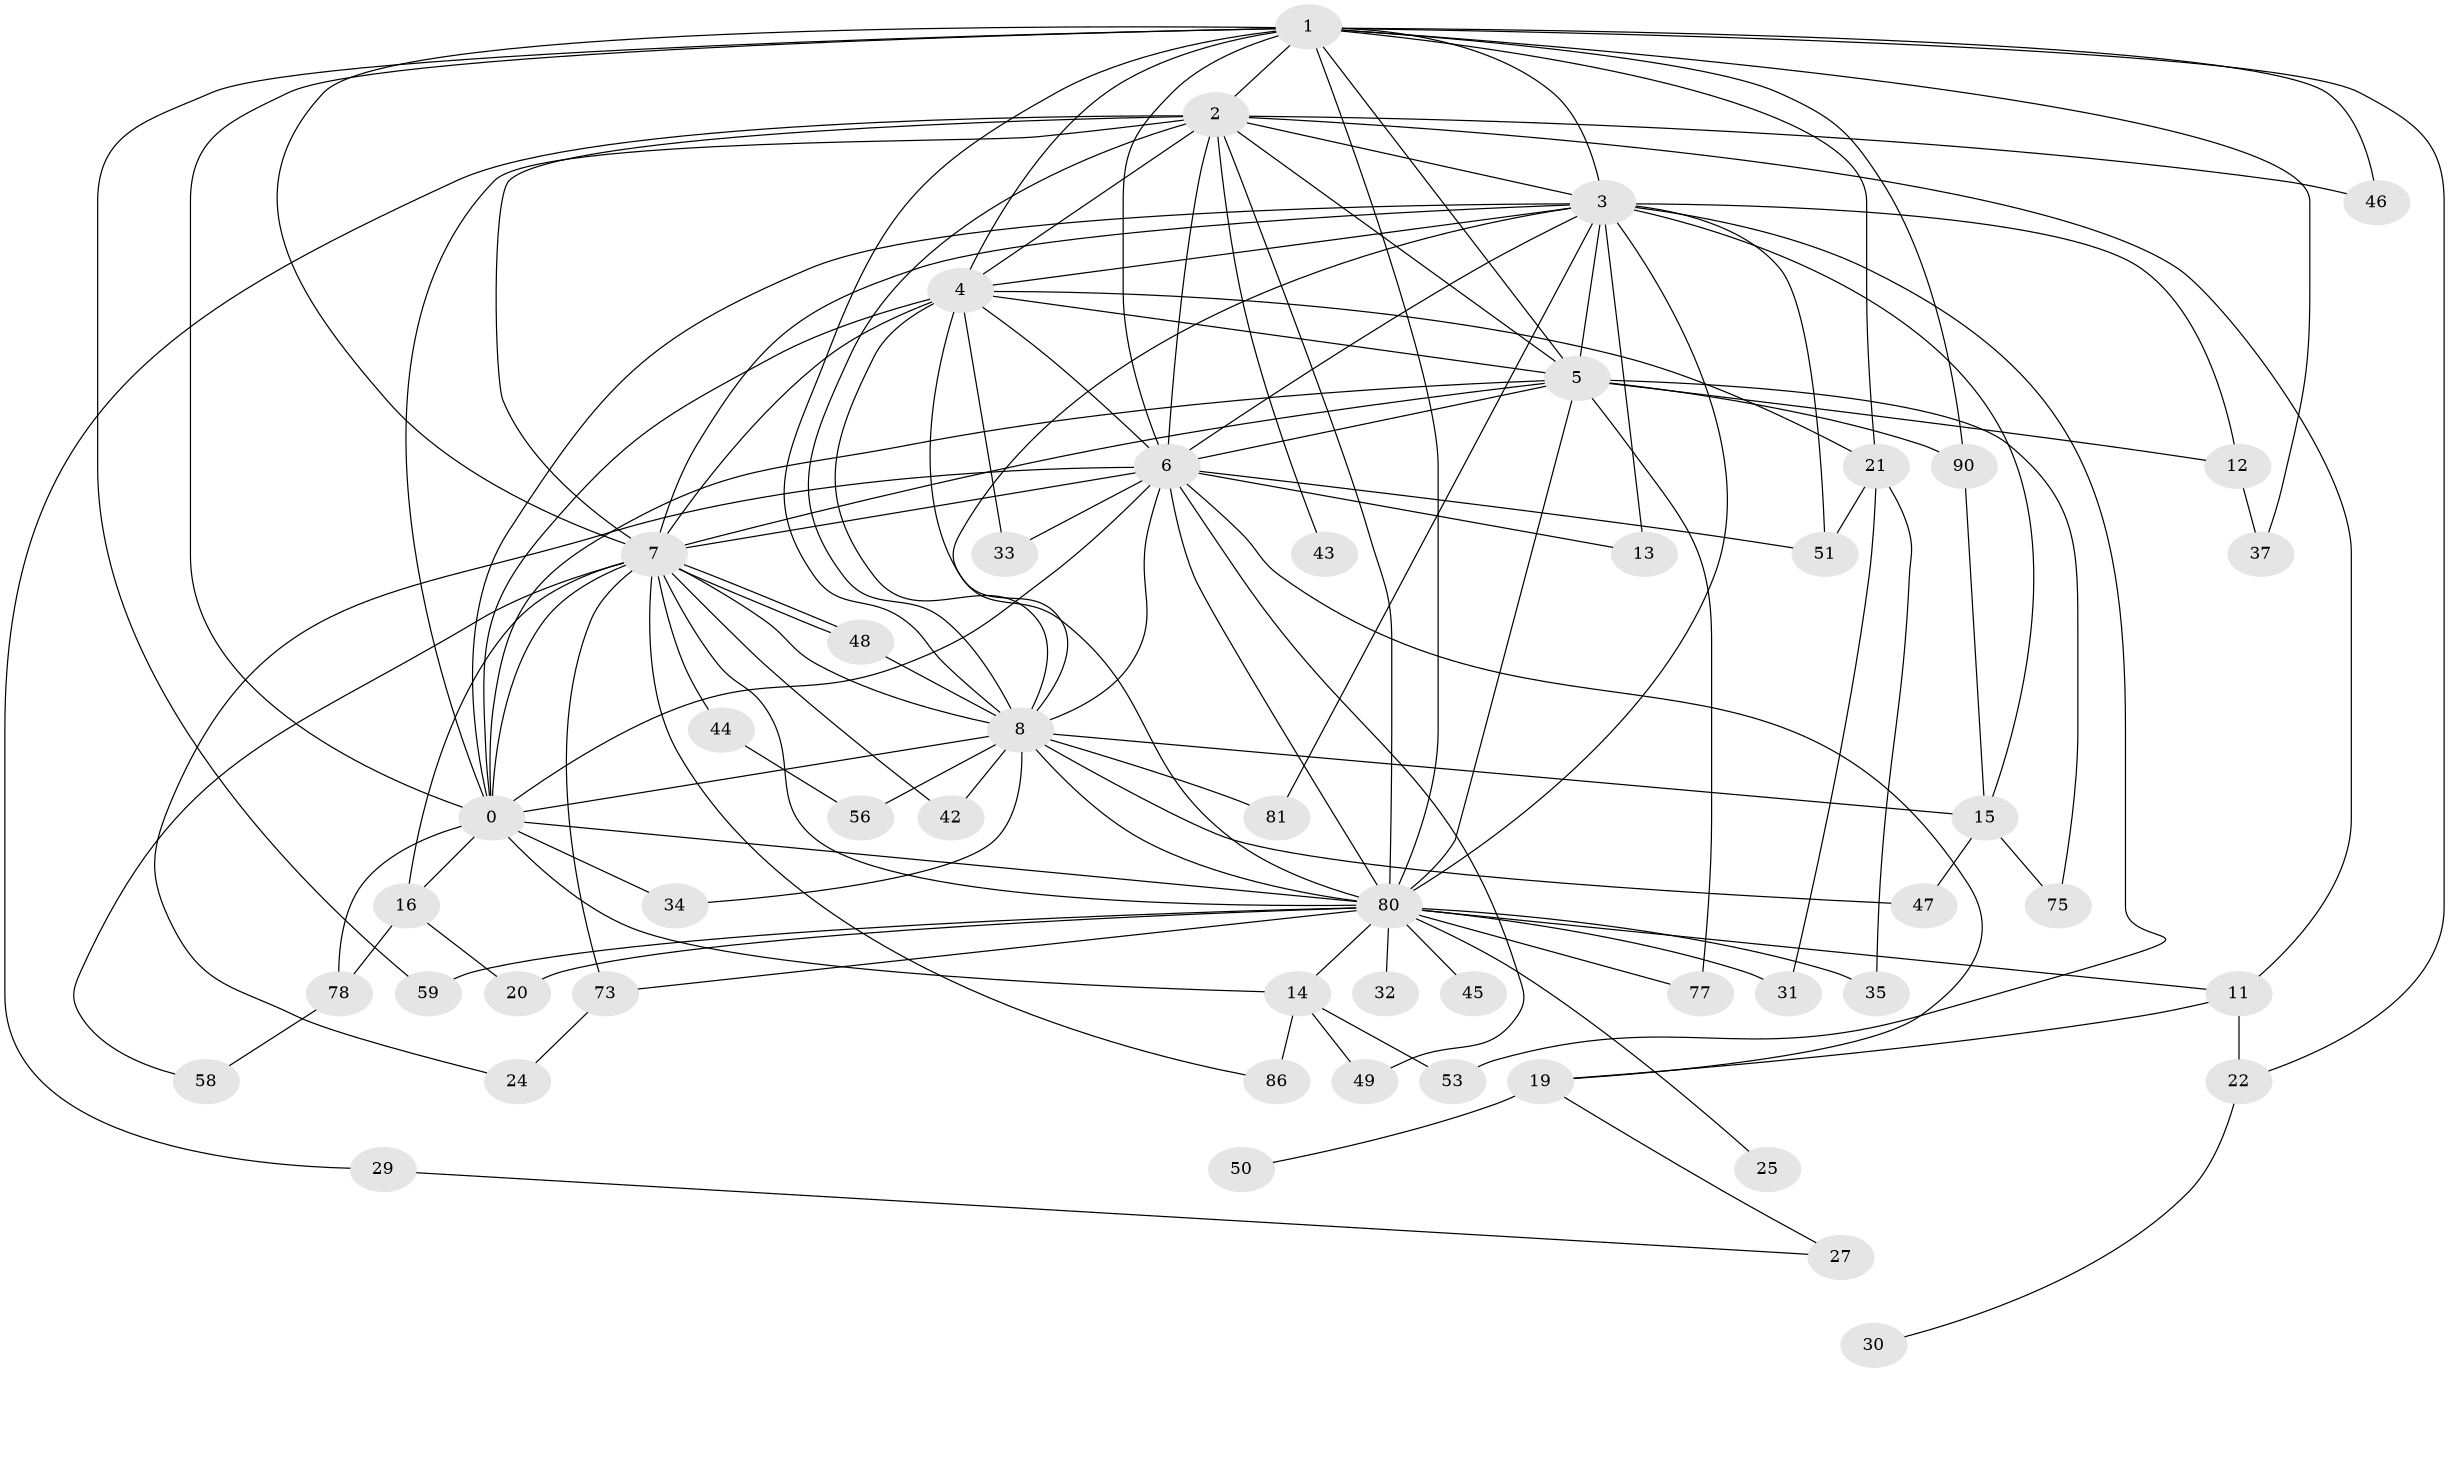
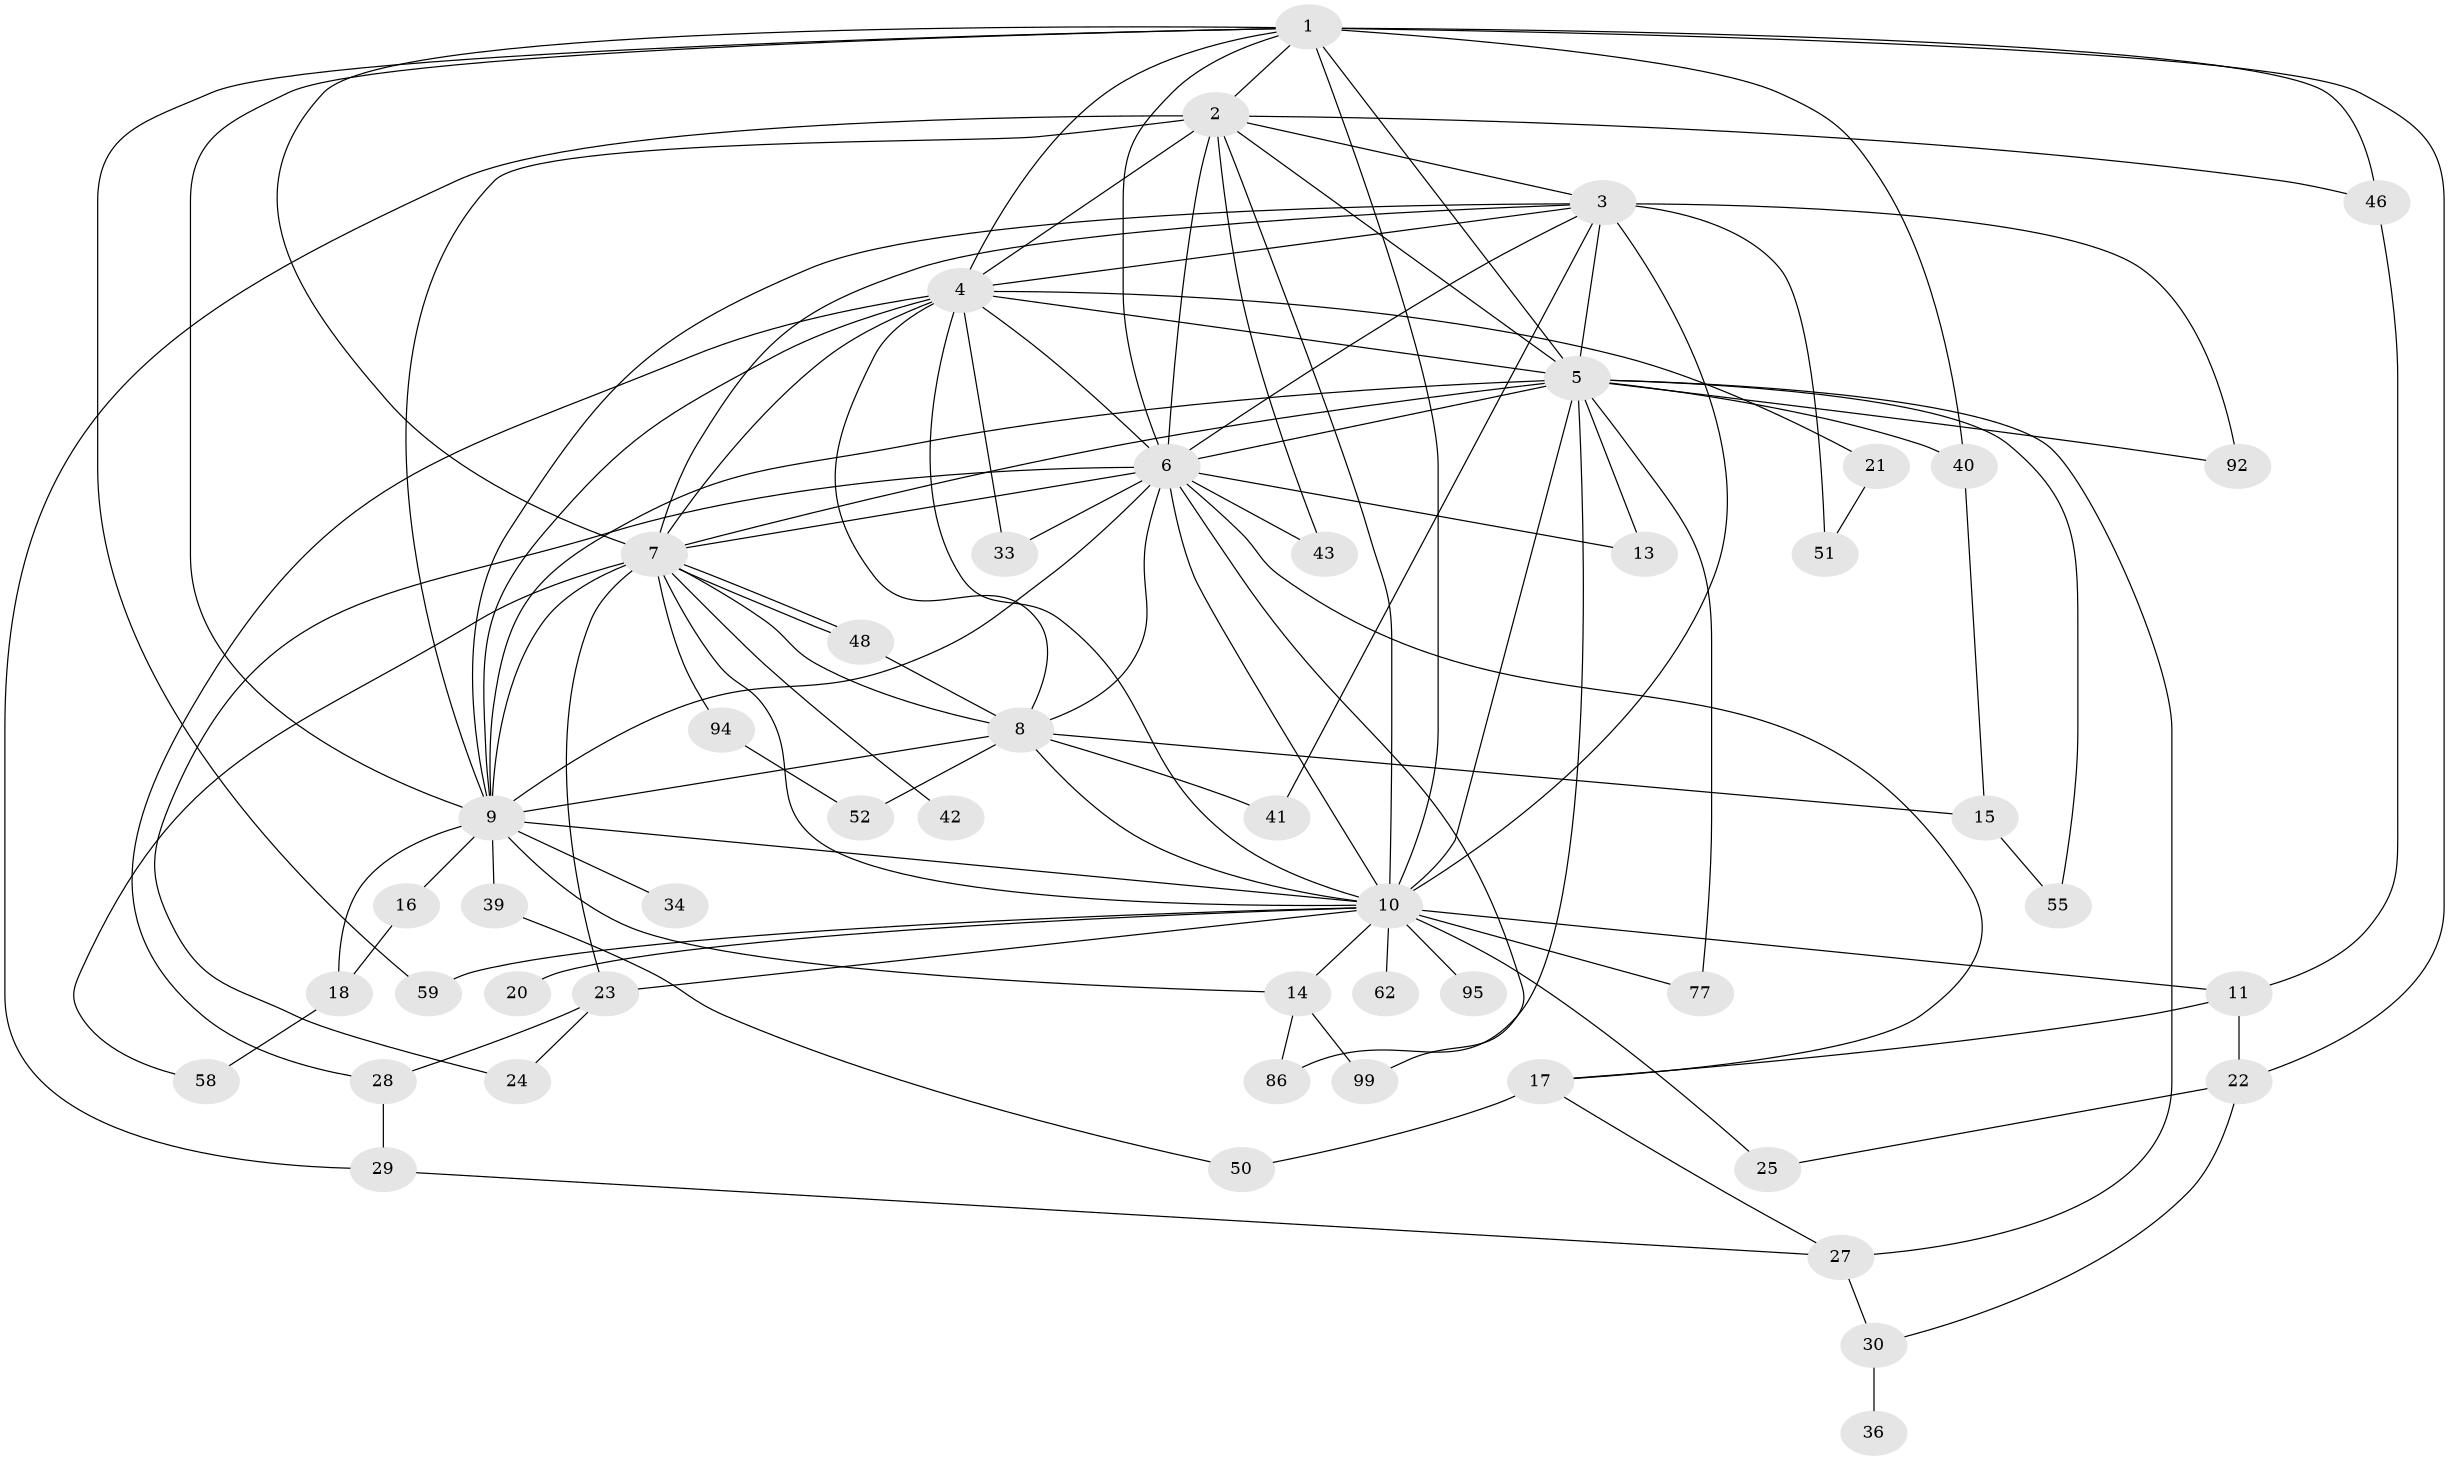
(1500, 61) -> none
(1741, 106) -> none
(508, 183) -> none
(2108, 236) -> (2398, 637)
(861, 277) -> none
(1623, 371) -> (1611, 466)
(1117, 372) -> none
(842, 375) -> none
(1983, 404) -> none
(1964, 466) -> (1964, 466)
(2238, 466) -> (2238, 466)
(1497, 507) -> (1246, 510)
(2261, 554) -> none
(465, 697) -> none
none -> (2170, 713)
(722, 730) -> (722, 730)
(986, 774) -> none
(492, 818) -> (492, 818)
(861, 818) -> (861, 818)
(1277, 818) -> (1277, 818)
(892, 878) -> none
none -> (494, 906)
(1389, 906) -> (1389, 906)
(1924, 906) -> none
(2058, 906) -> (2058, 906)
(833, 912) -> (1572, 827)
(462, 950) -> none
(339, 994) -> (339, 994)
(606, 994) -> (606, 994)
(1386, 994) -> (1386, 994)
(1474, 994) -> (1474, 994)
(1789, 994) -> none
(1876, 994) -> none
none -> (383, 1082)
(1365, 1082) -> (1365, 1082)
(1453, 1082) -> none
(1541, 1082) -> (1541, 1082)
none -> (2003, 1126)
none -> (1857, 1301)
none -> (1874, 1433)
